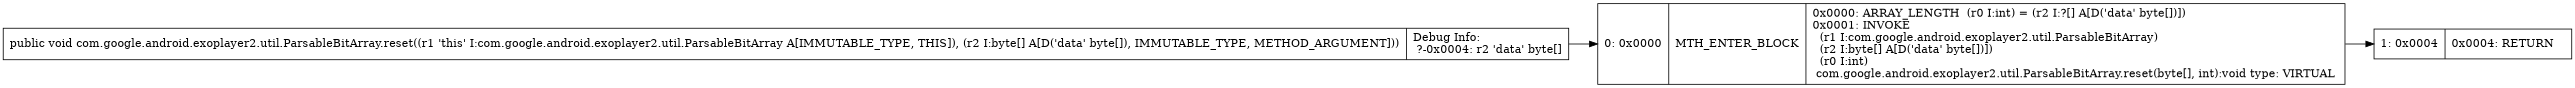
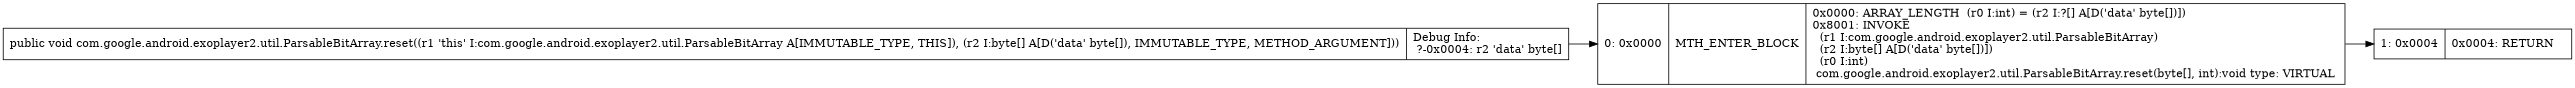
(1865, 25) -> (1865, 25)
